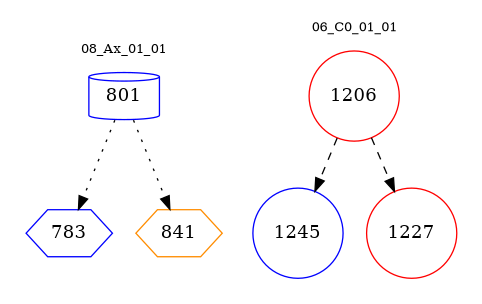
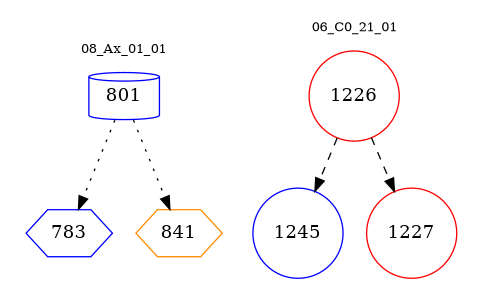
(355, 28) -> (355, 28)
(354, 96) -> (354, 96)
